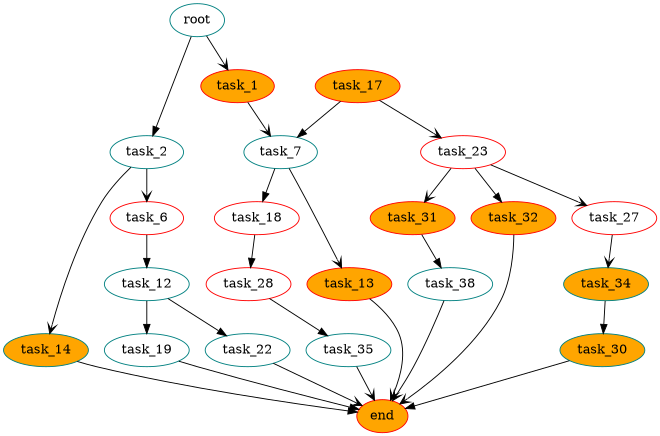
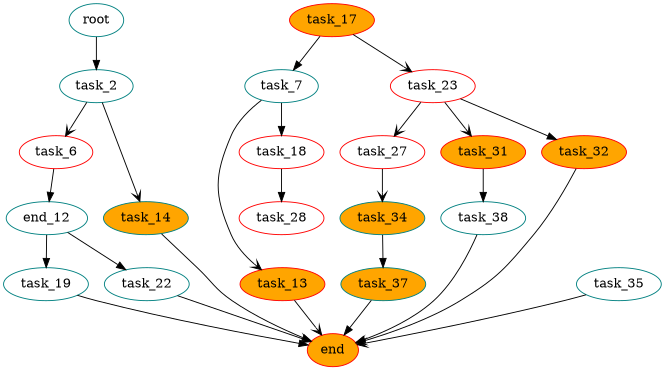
(238, 86) -> none
(147, 284) -> (47, 218)
(295, 315) -> none
(423, 348) -> (434, 301)
(602, 350) -> (383, 284)
